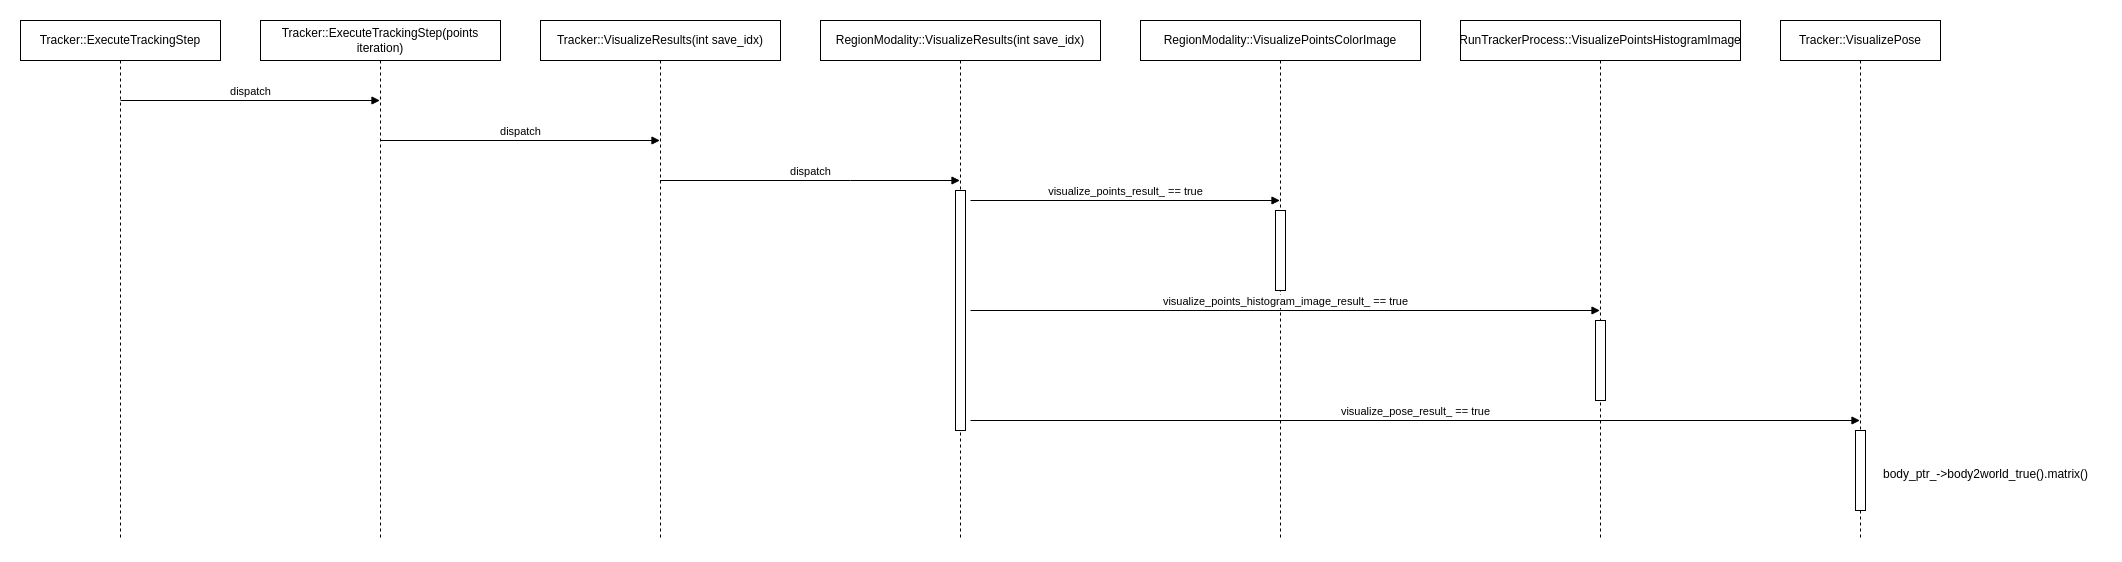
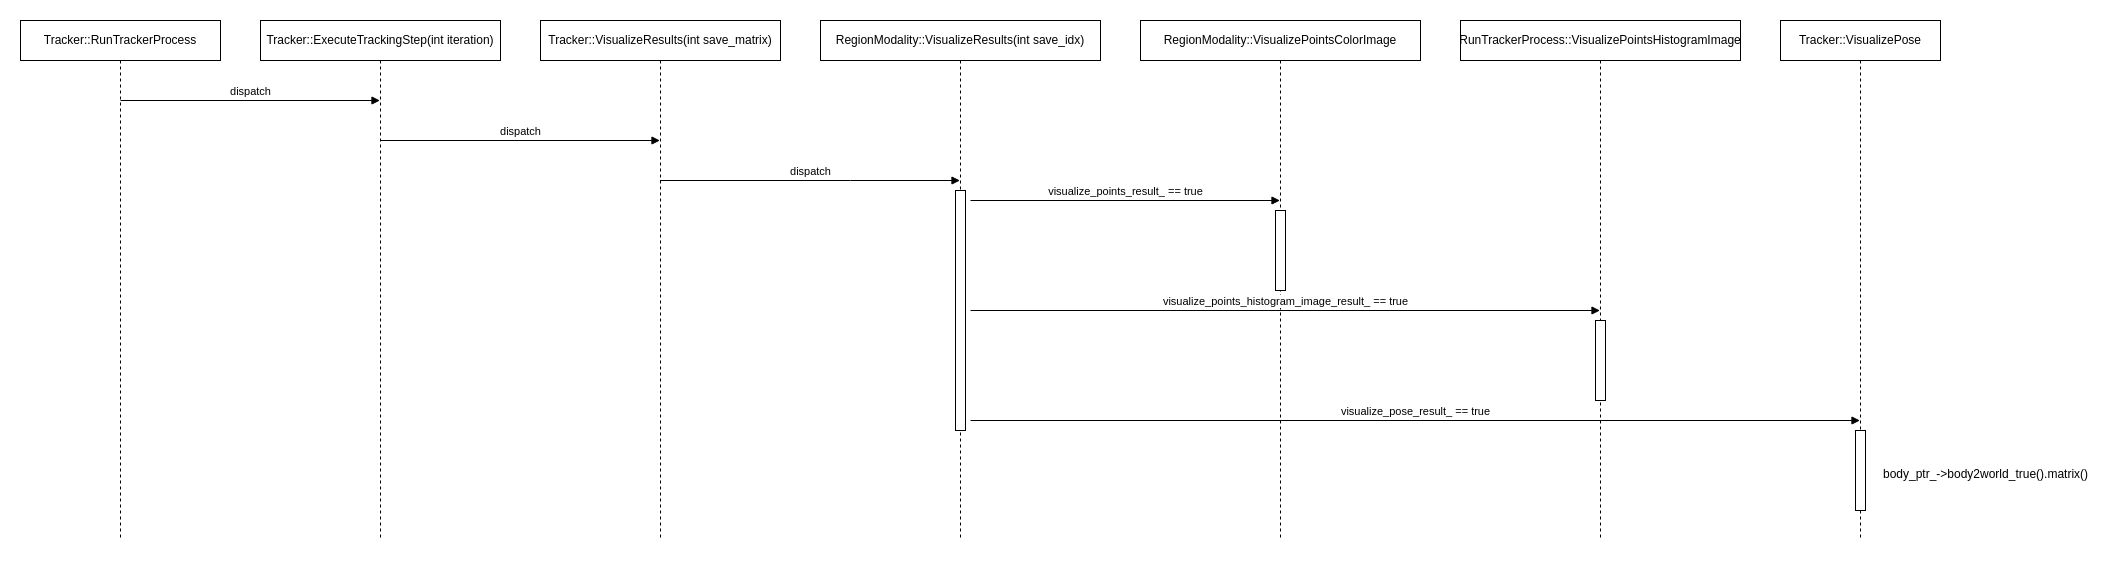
(121, 41) -> (121, 41)
(381, 41) -> (381, 41)
(661, 41) -> (661, 41)
